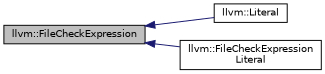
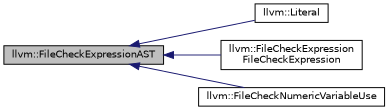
(74, 35) -> (84, 55)
(251, 55) -> (292, 55)
none -> (292, 97)
